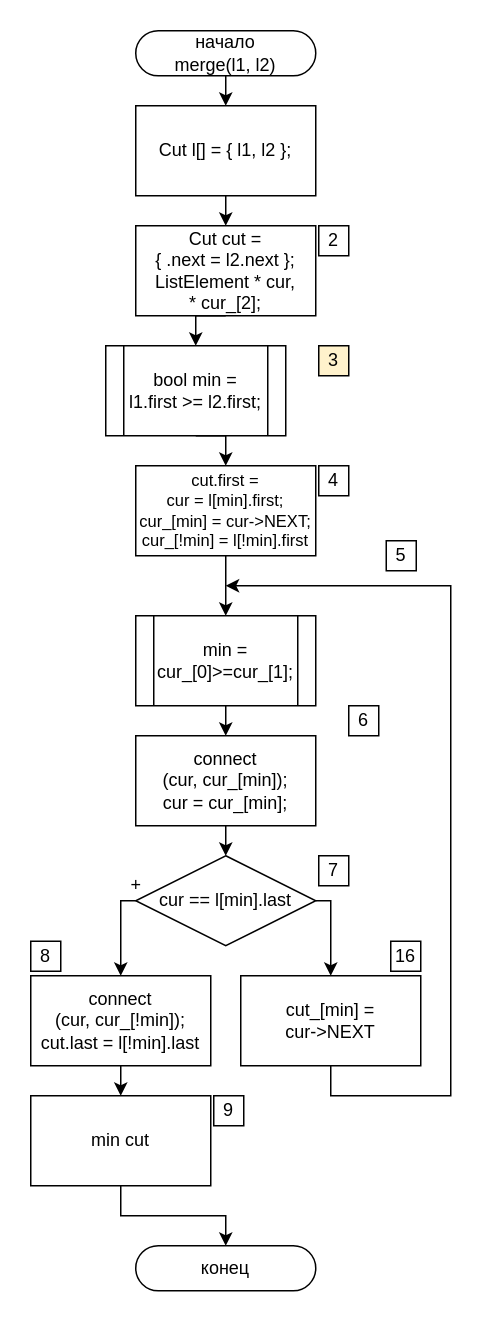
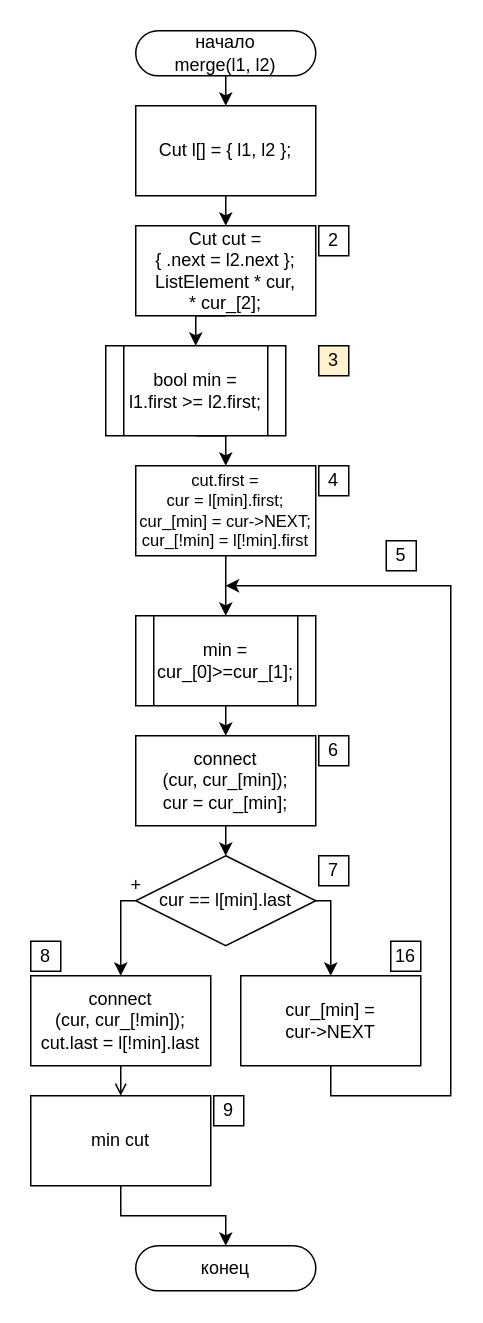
(364, 721) -> (334, 751)
(331, 1021) -> (331, 1021)
(121, 1084) -> (121, 1086)
